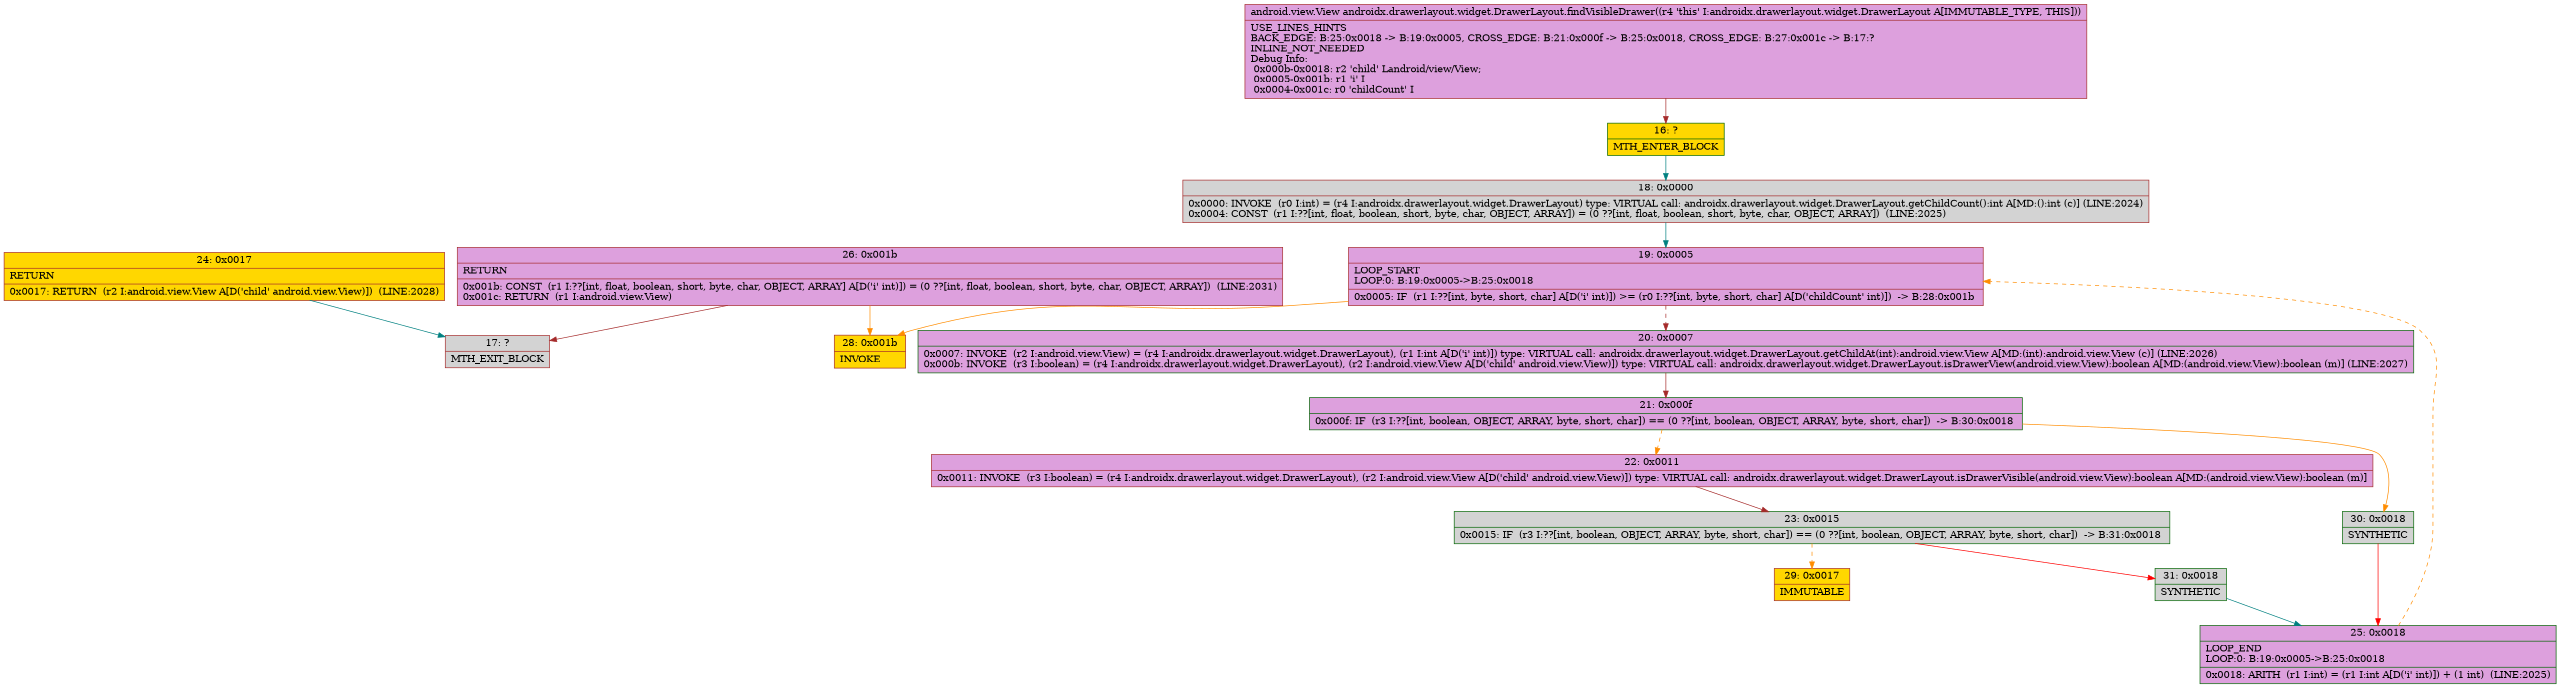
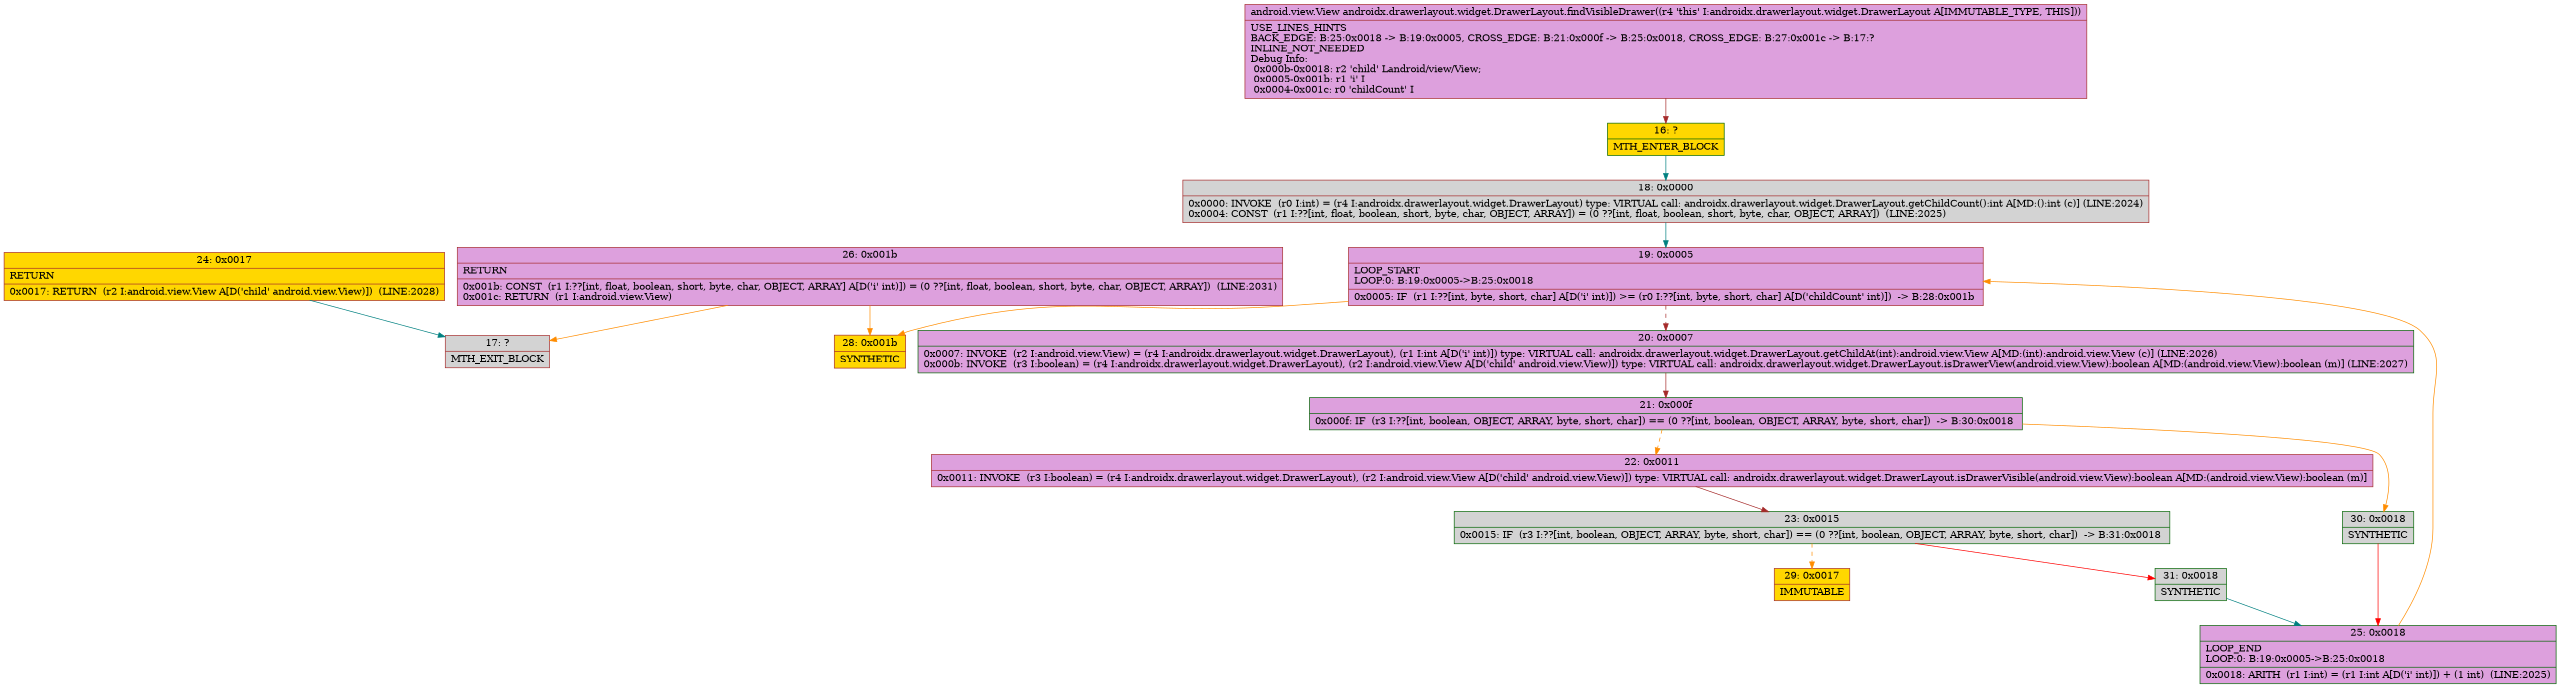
(2360, 310) -> (2360, 310)
(642, 322) -> (642, 322)
(860, 360) -> (870, 360)
